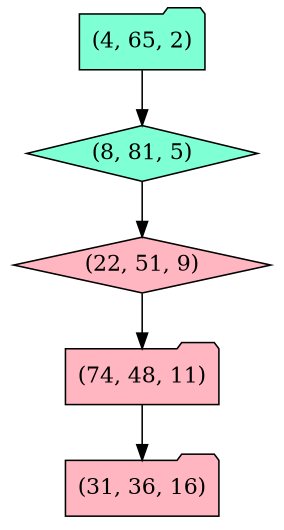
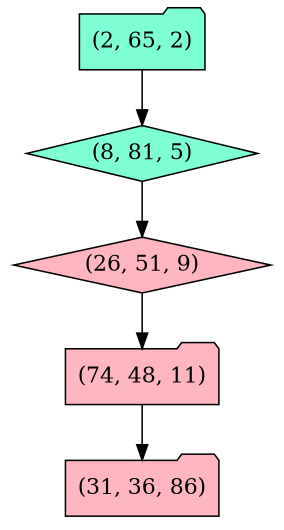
(142, 42) -> (142, 42)
(142, 265) -> (142, 265)
(142, 488) -> (142, 488)
